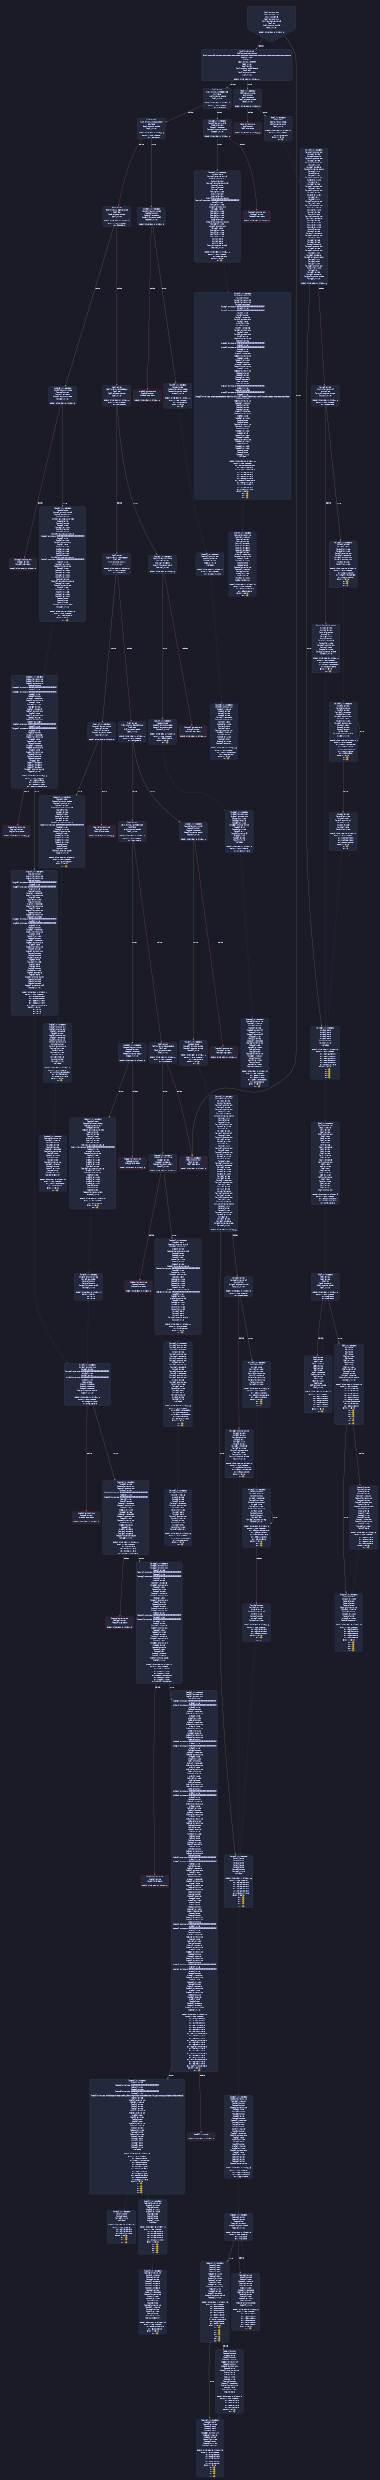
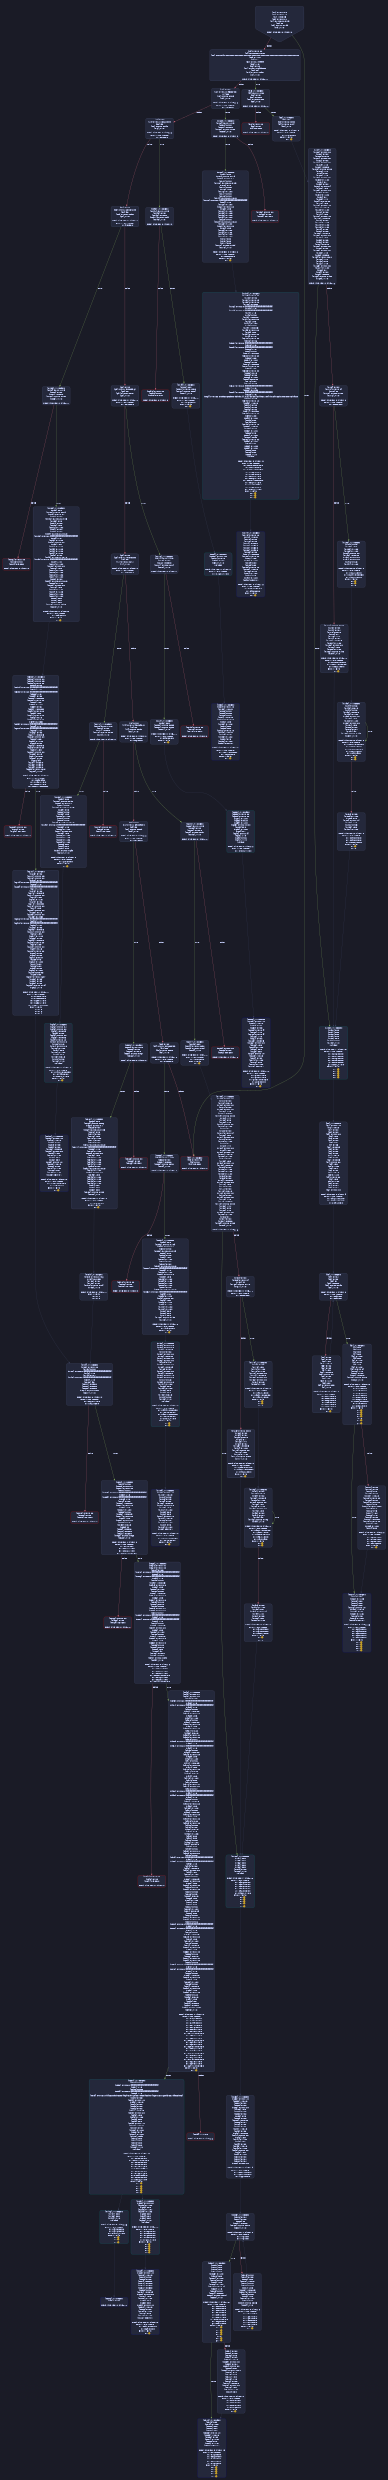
none -> (114, 2302)
